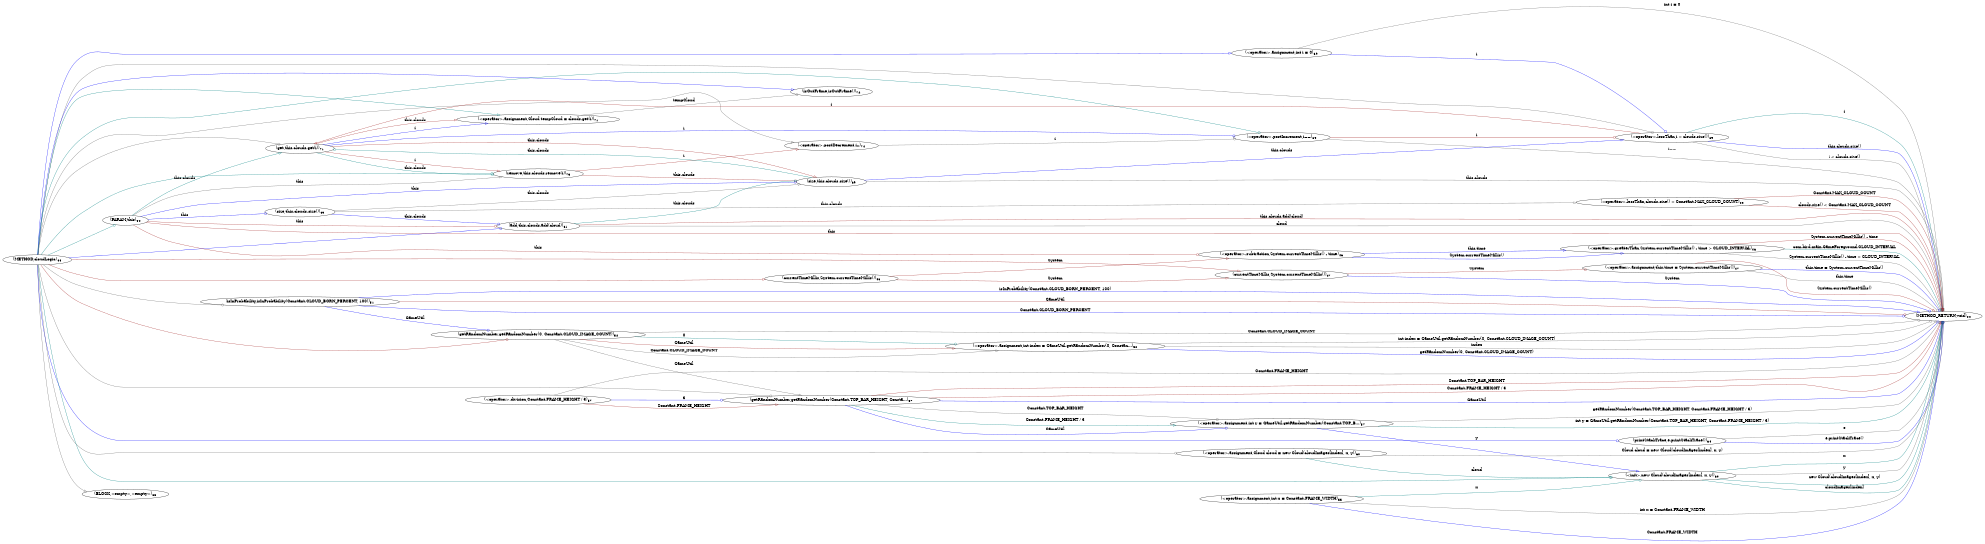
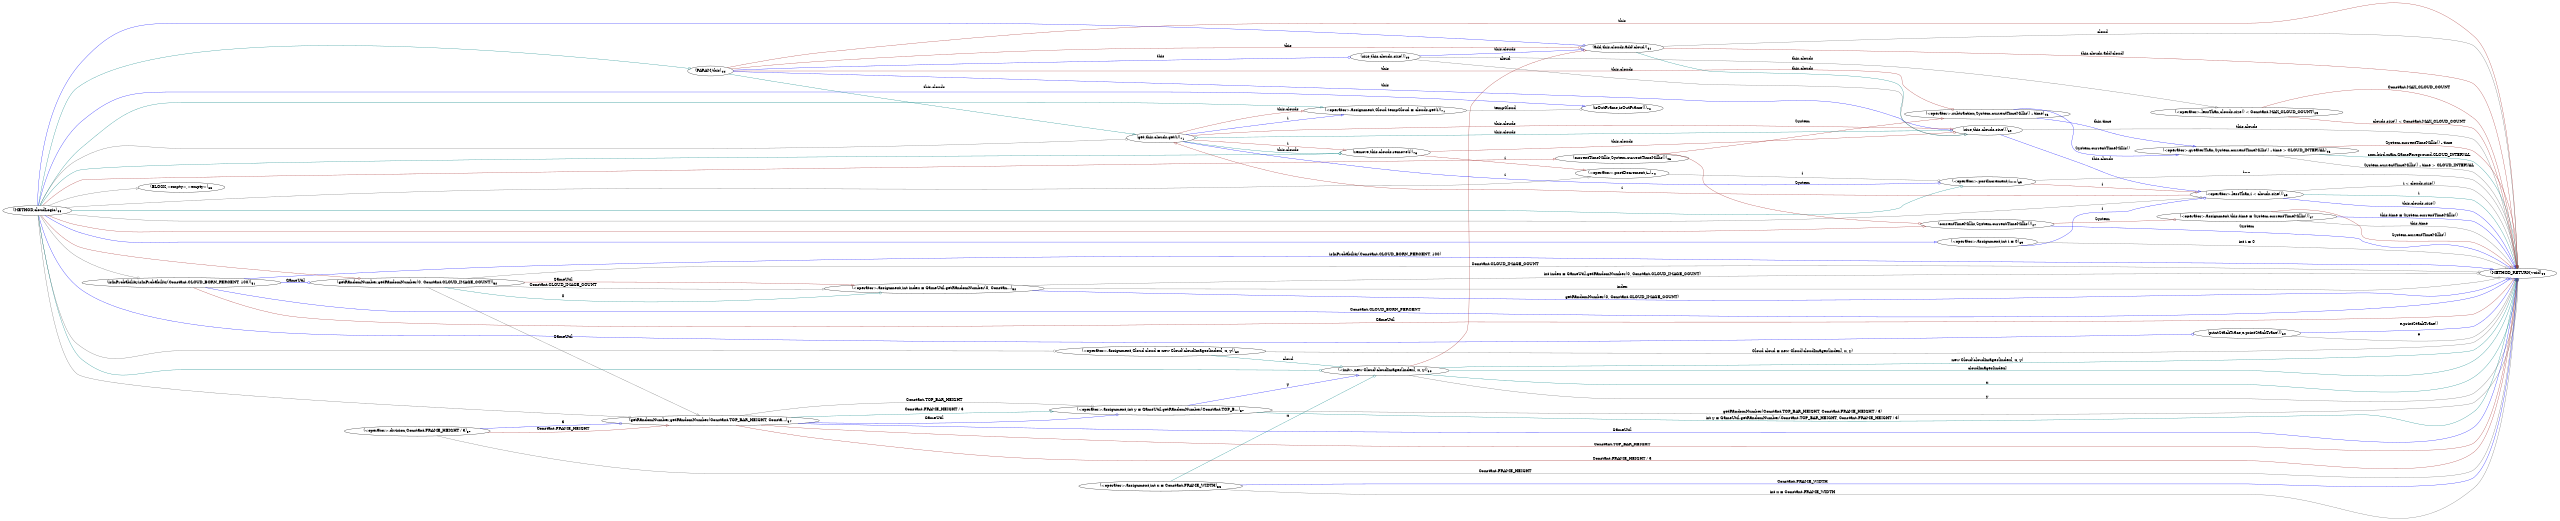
(314, 185) -> none
none -> (1469, 199)
